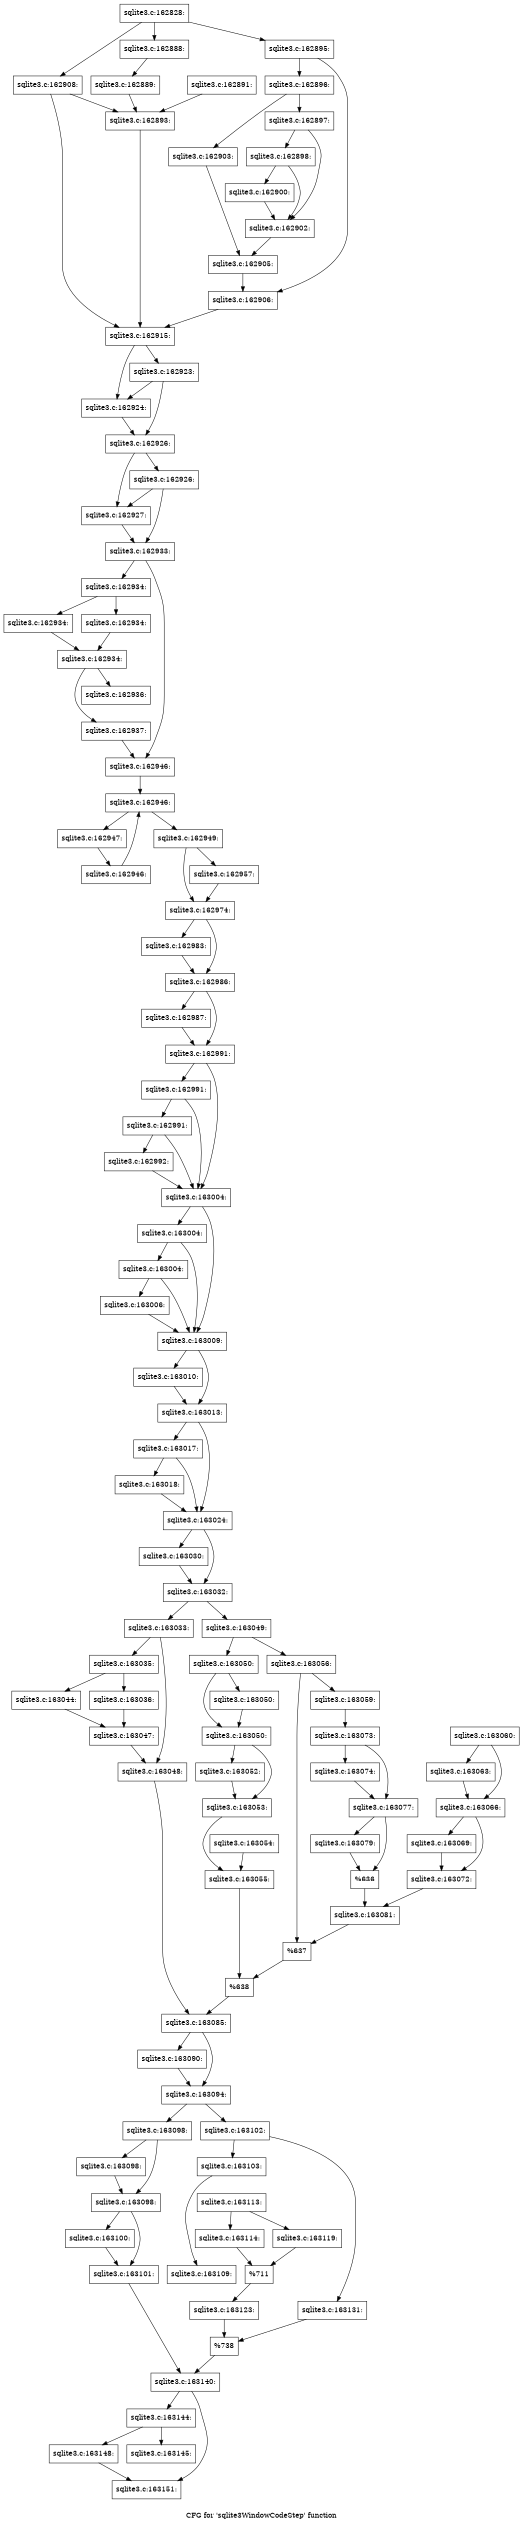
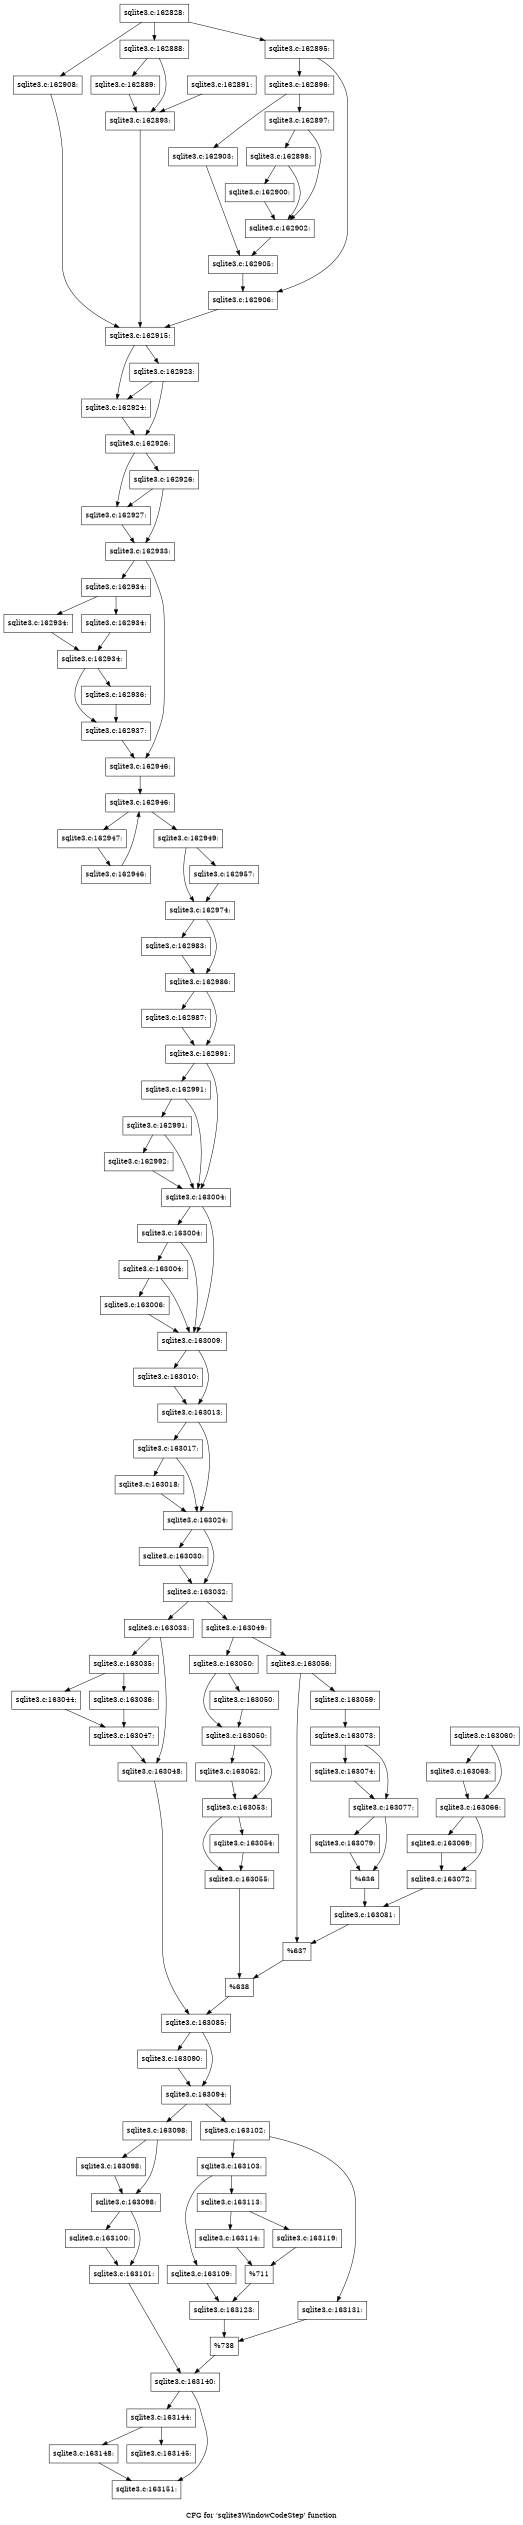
(91, 102) -> (166, 84)
none -> (116, 711)
none -> (240, 1823)
none -> (232, 2182)
none -> (212, 2290)
